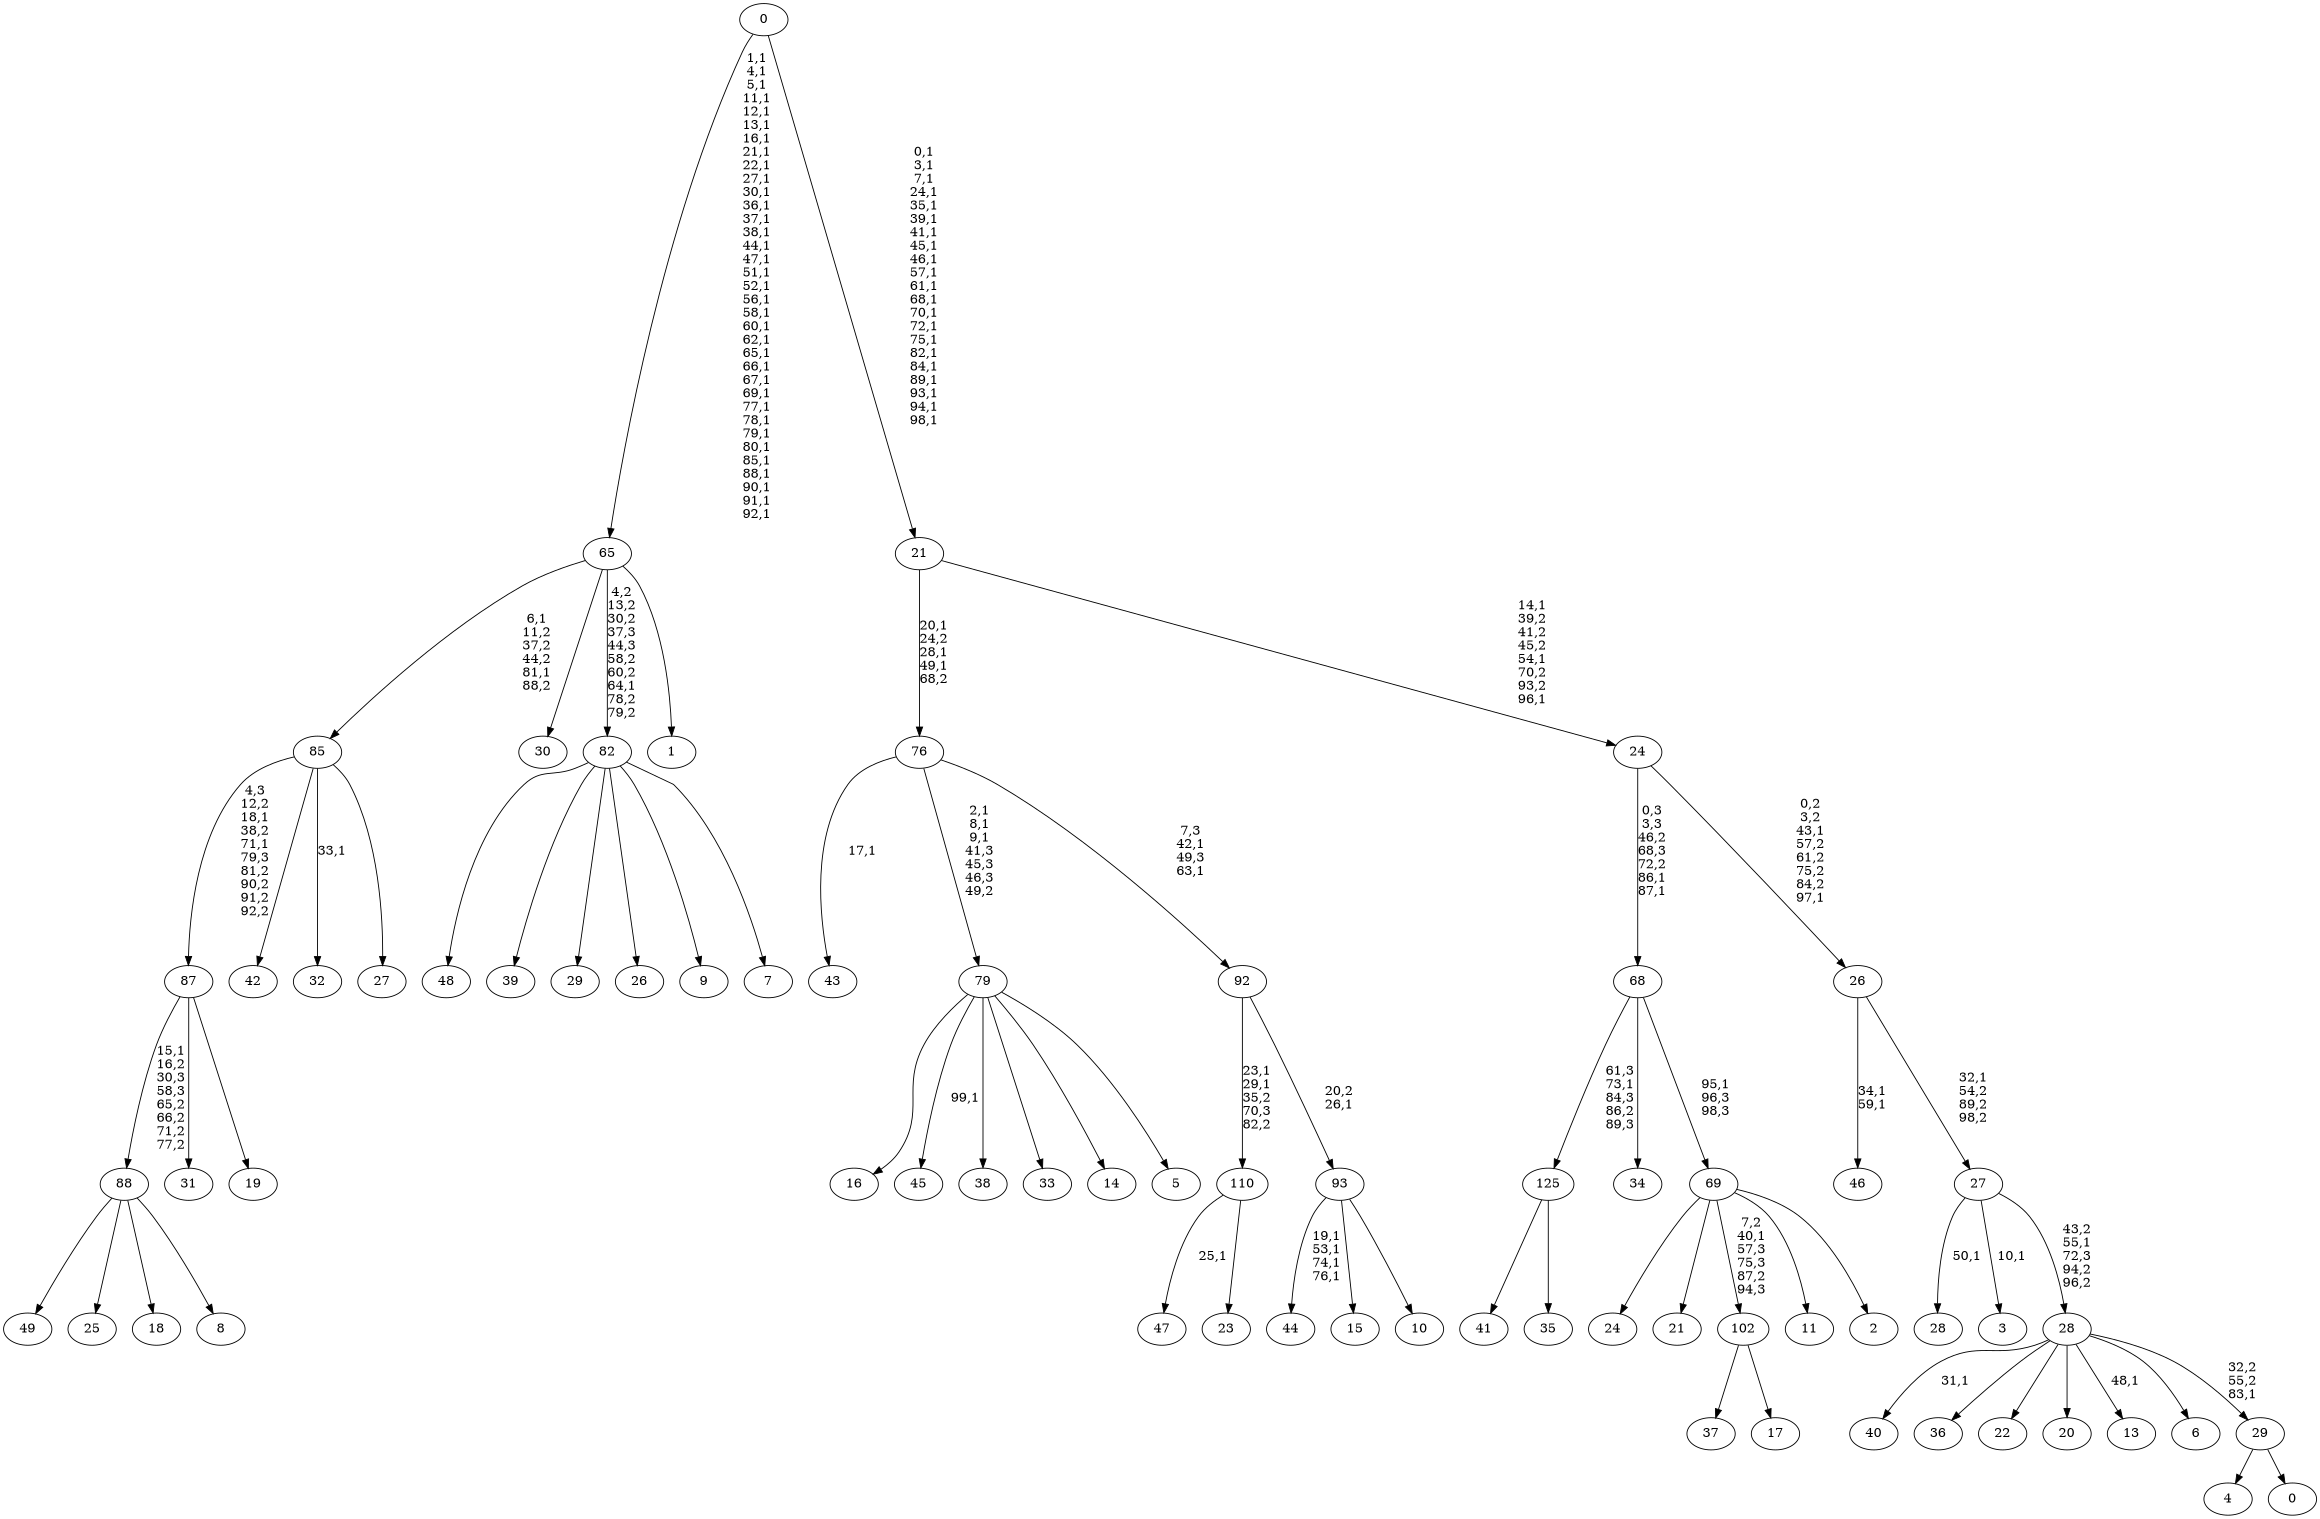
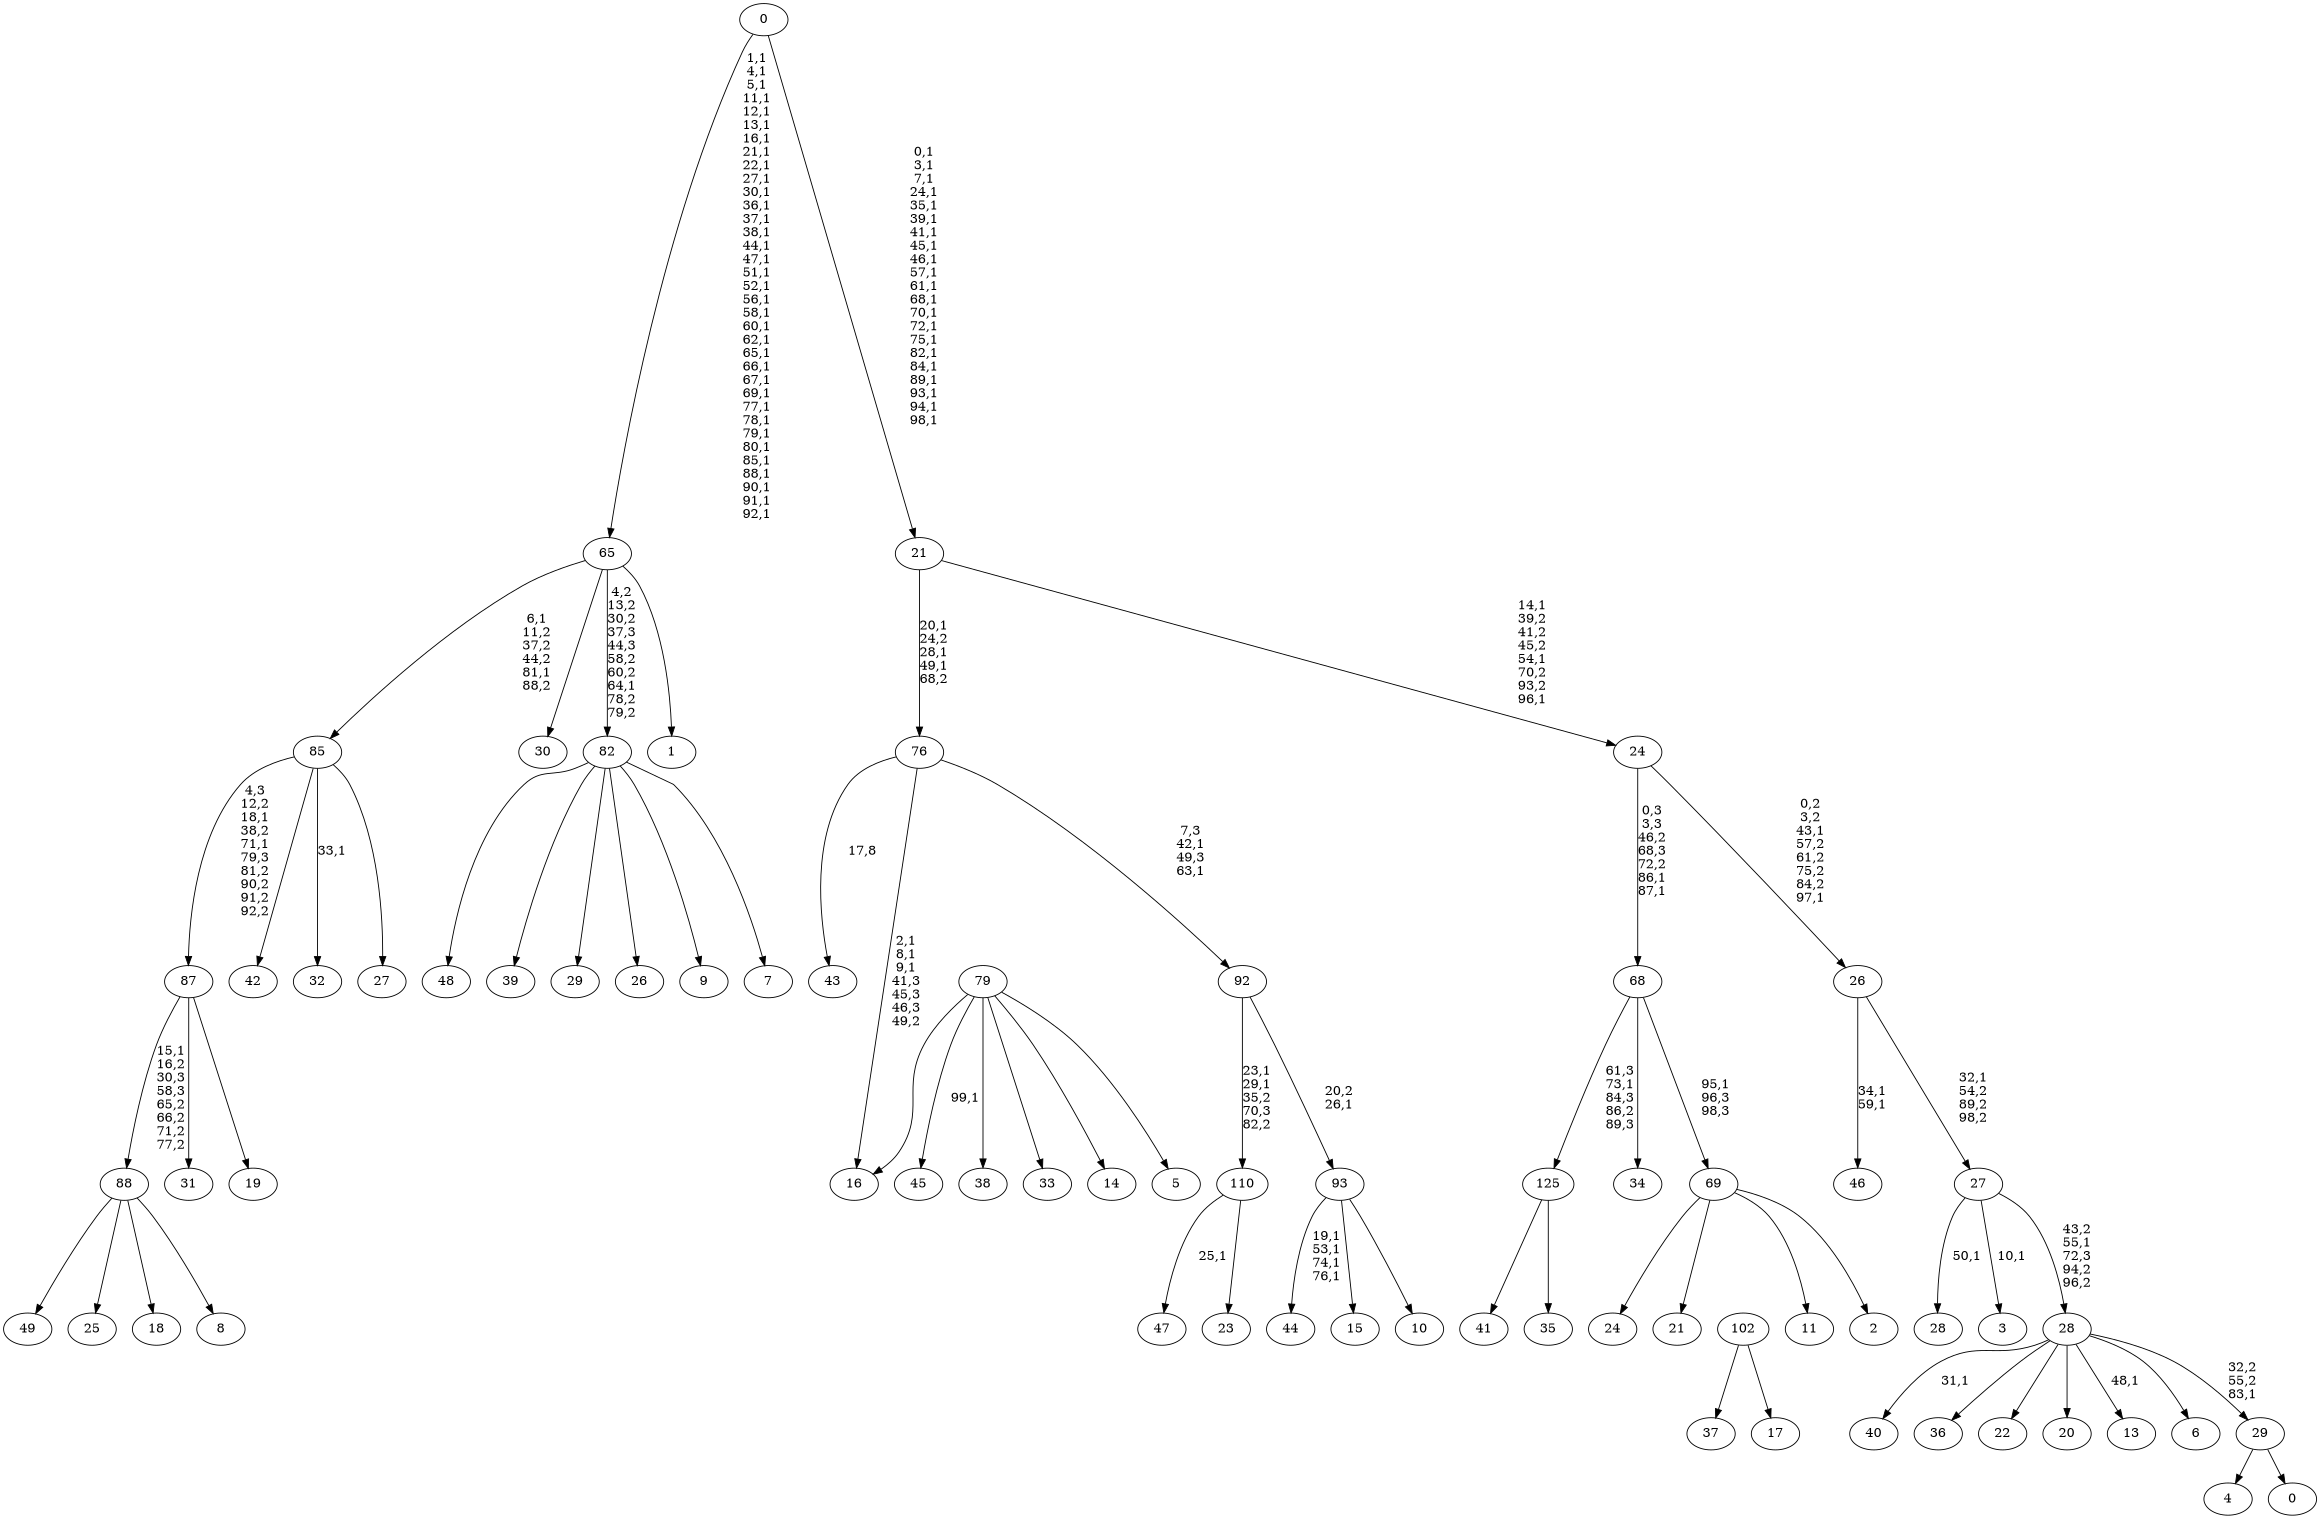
(862, 852) -> (862, 852)
(950, 863) -> (888, 964)
(1728, 1252) -> none
